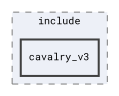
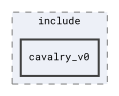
(60, 58) -> (60, 58)
